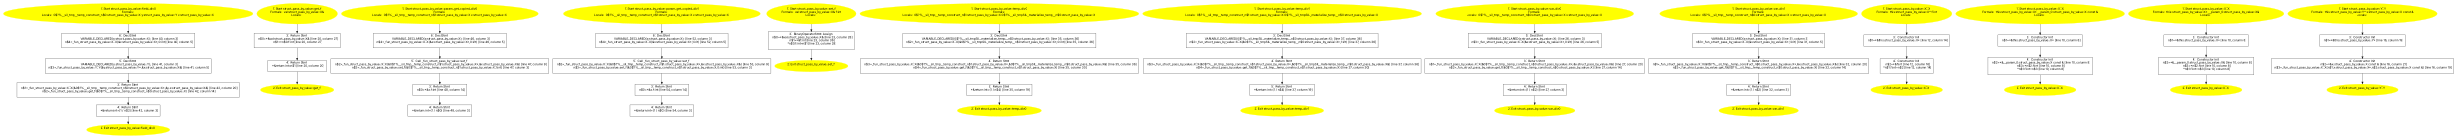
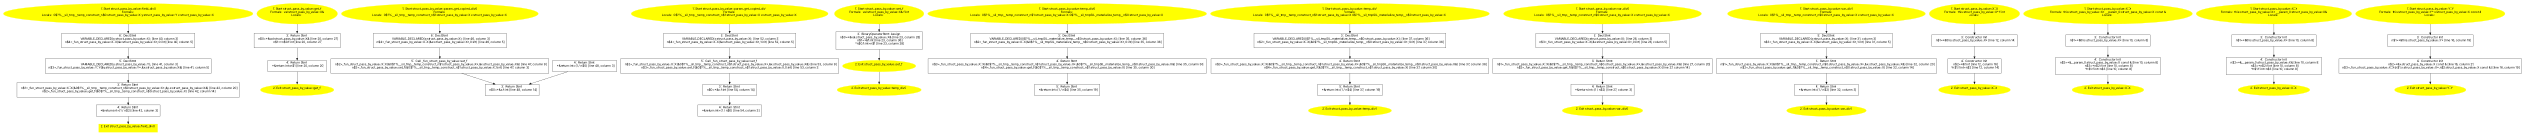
(440, 99) -> (549, 78)
(999, 99) -> (879, 77)
(128, 130) -> (128, 128)
